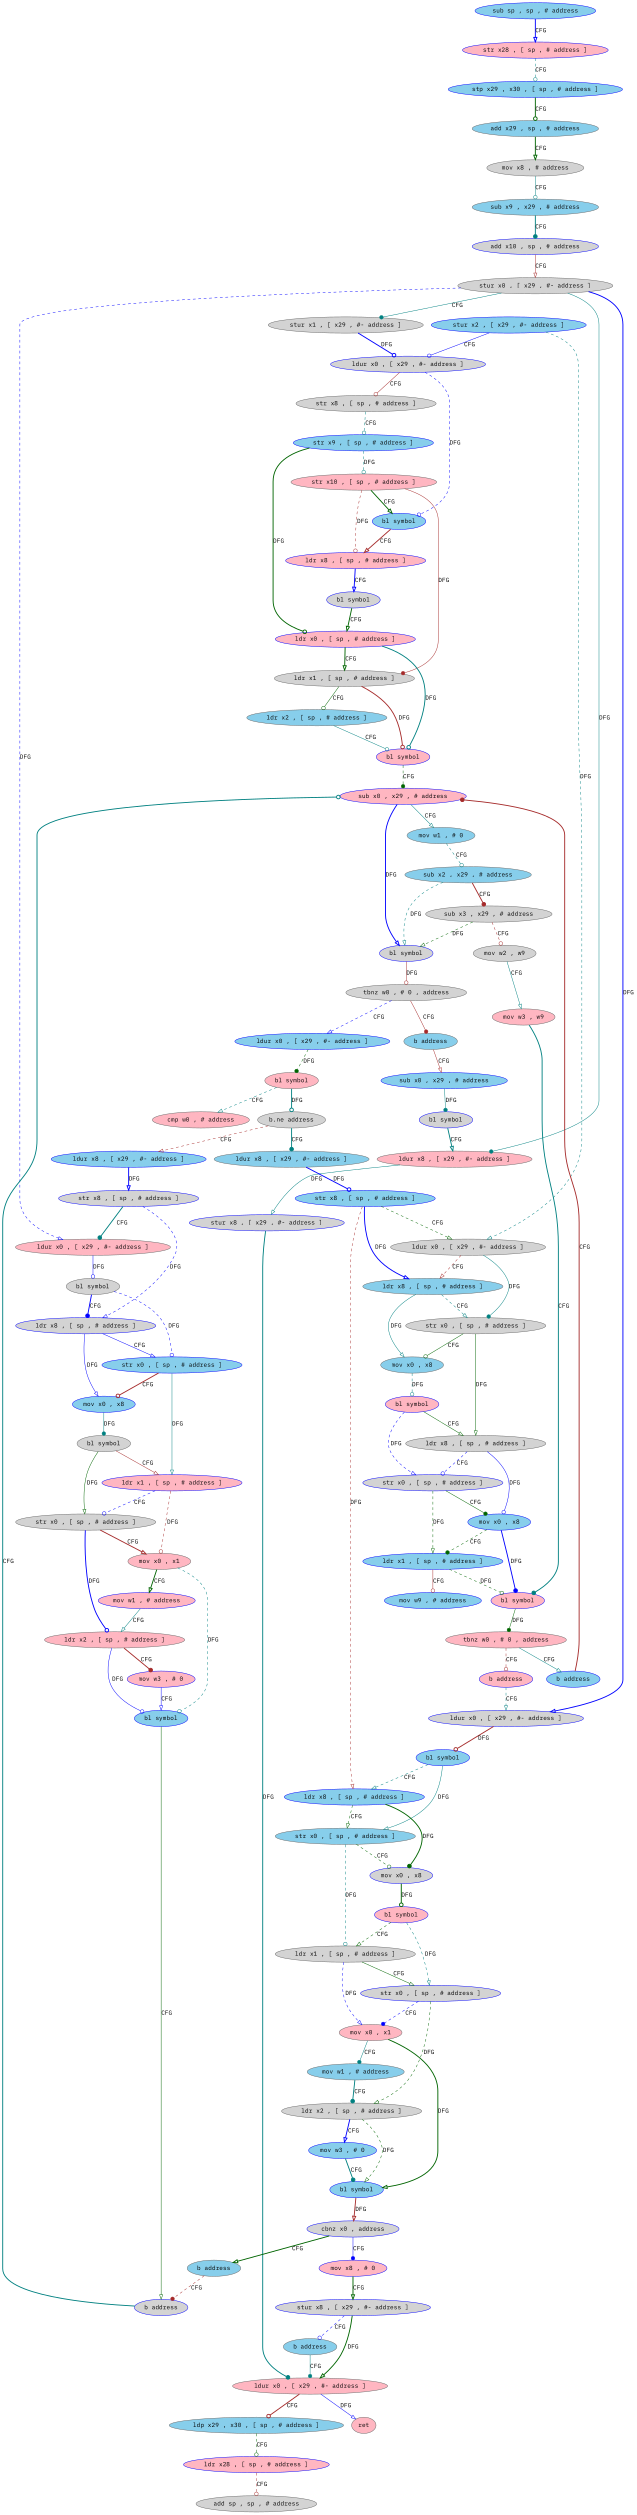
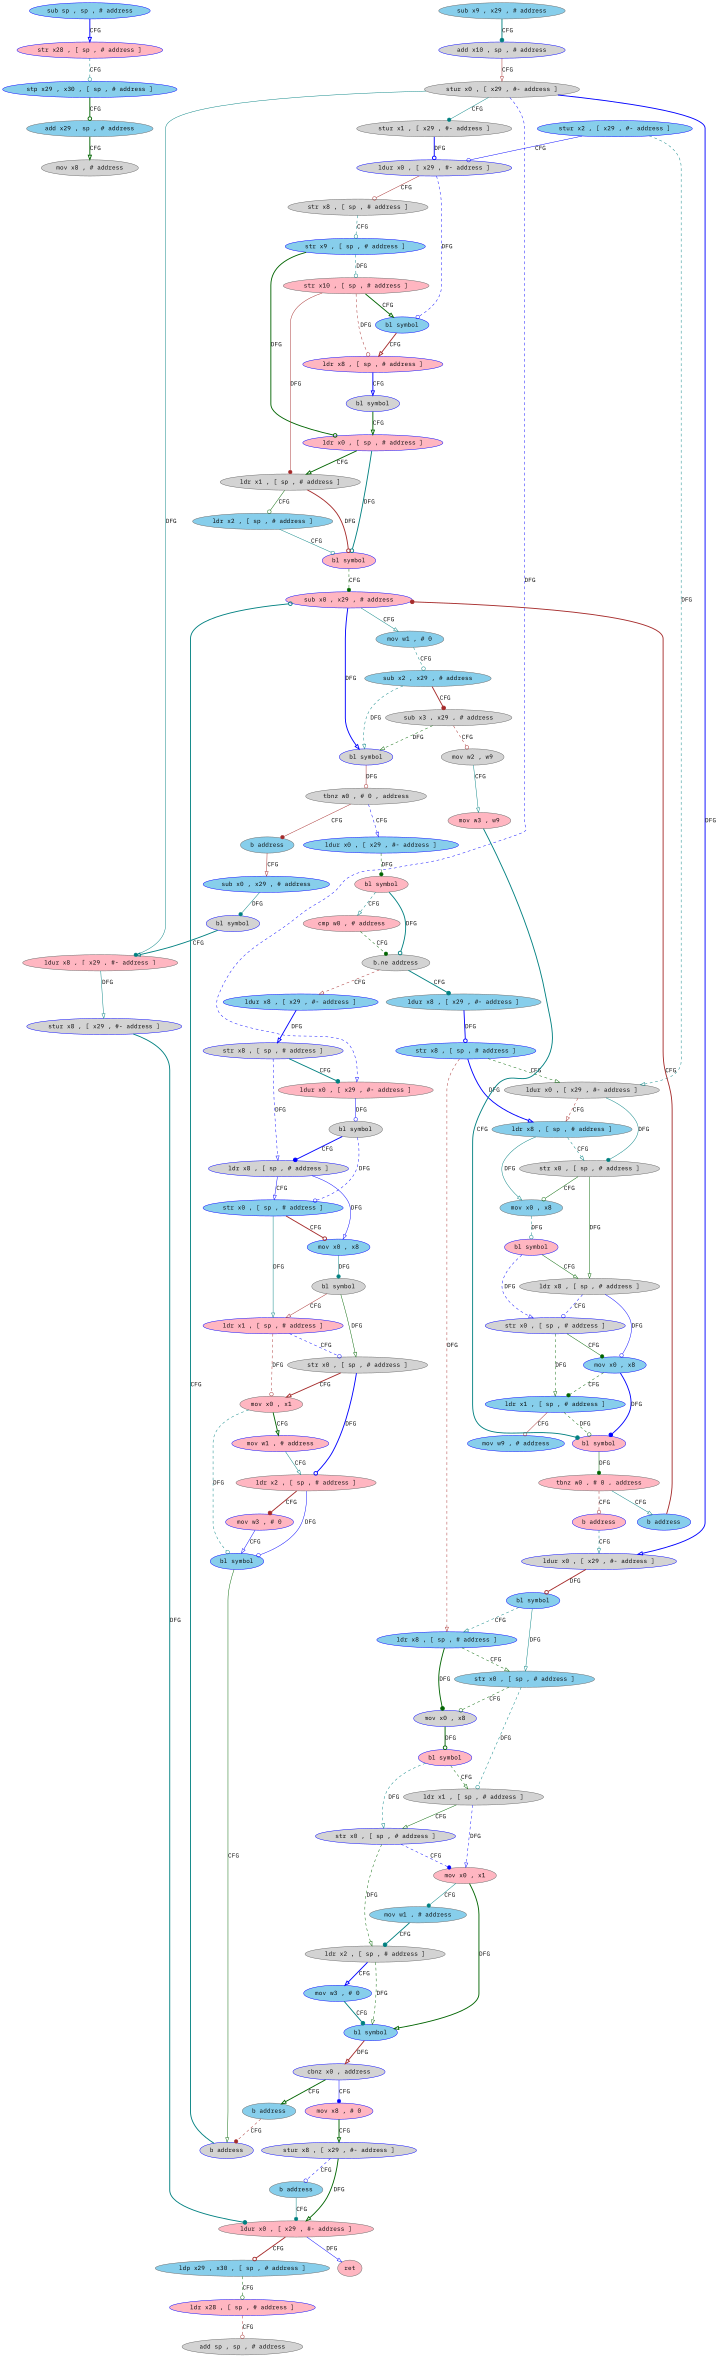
(535, 186) -> none
none -> (372, 942)
